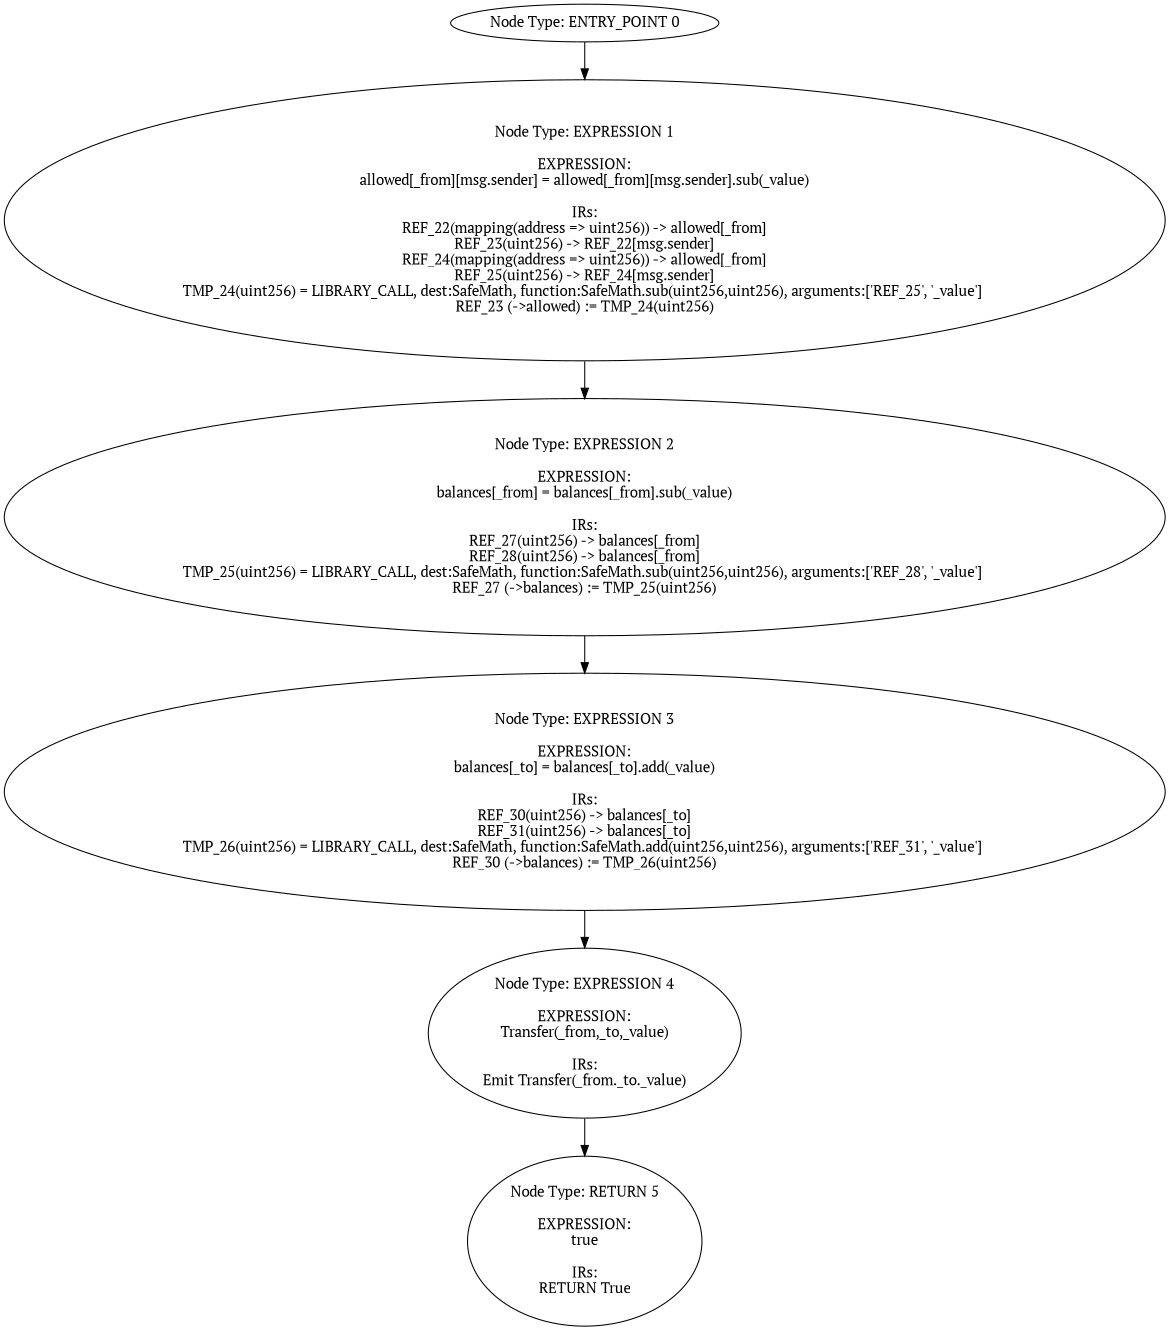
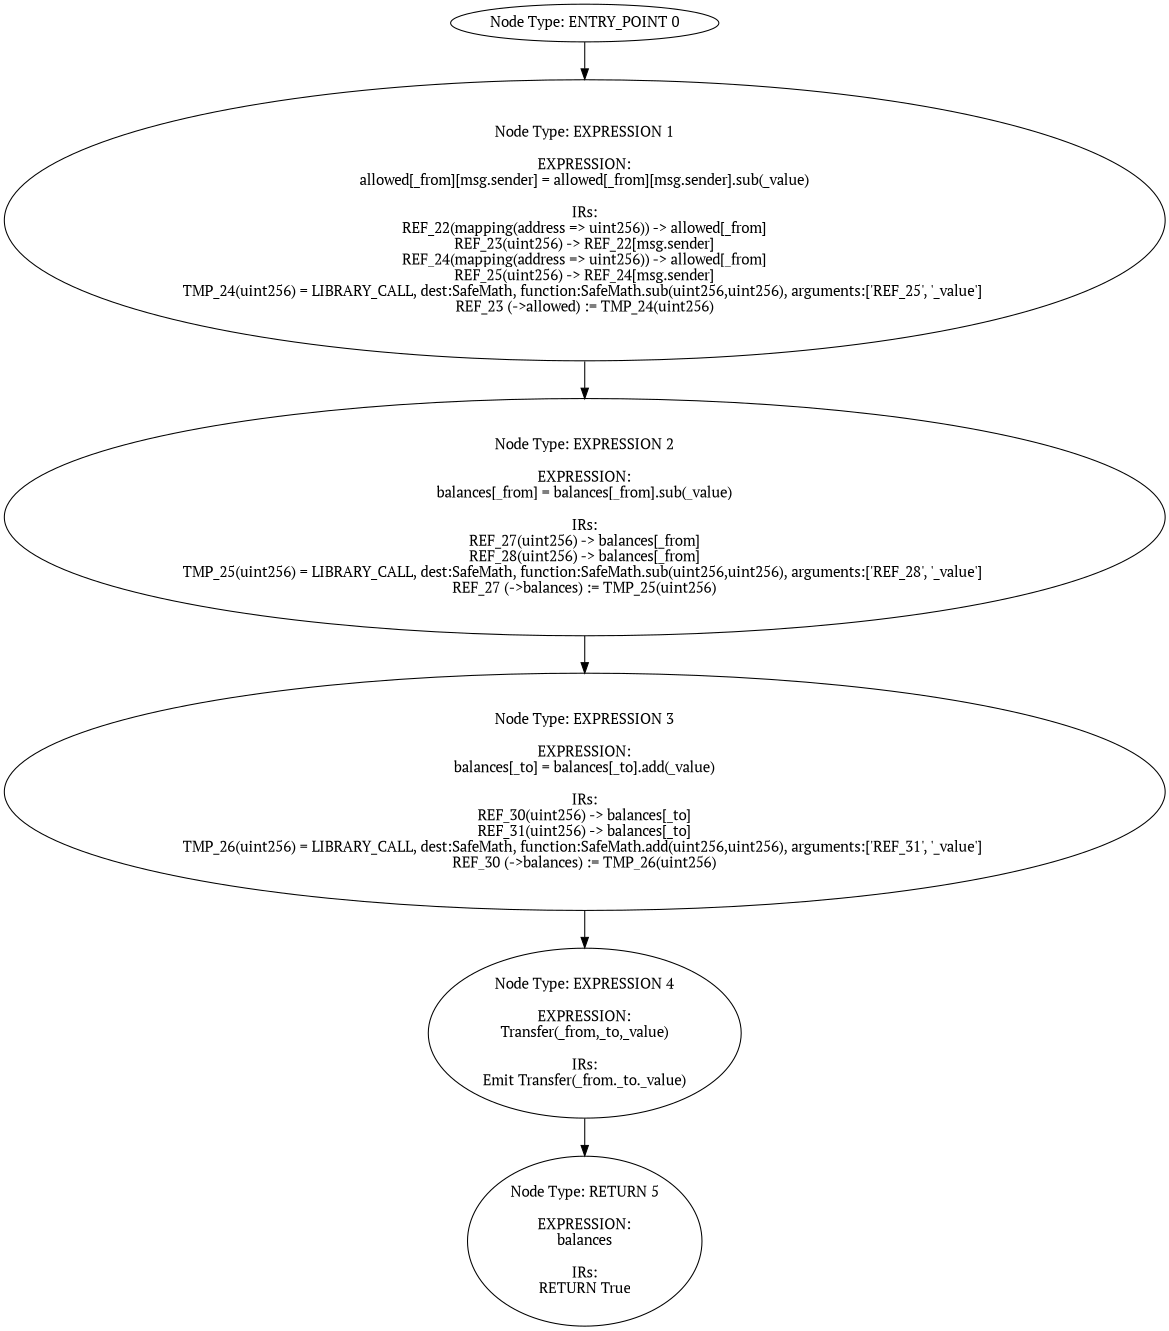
(585, 1241) -> (585, 1241)
